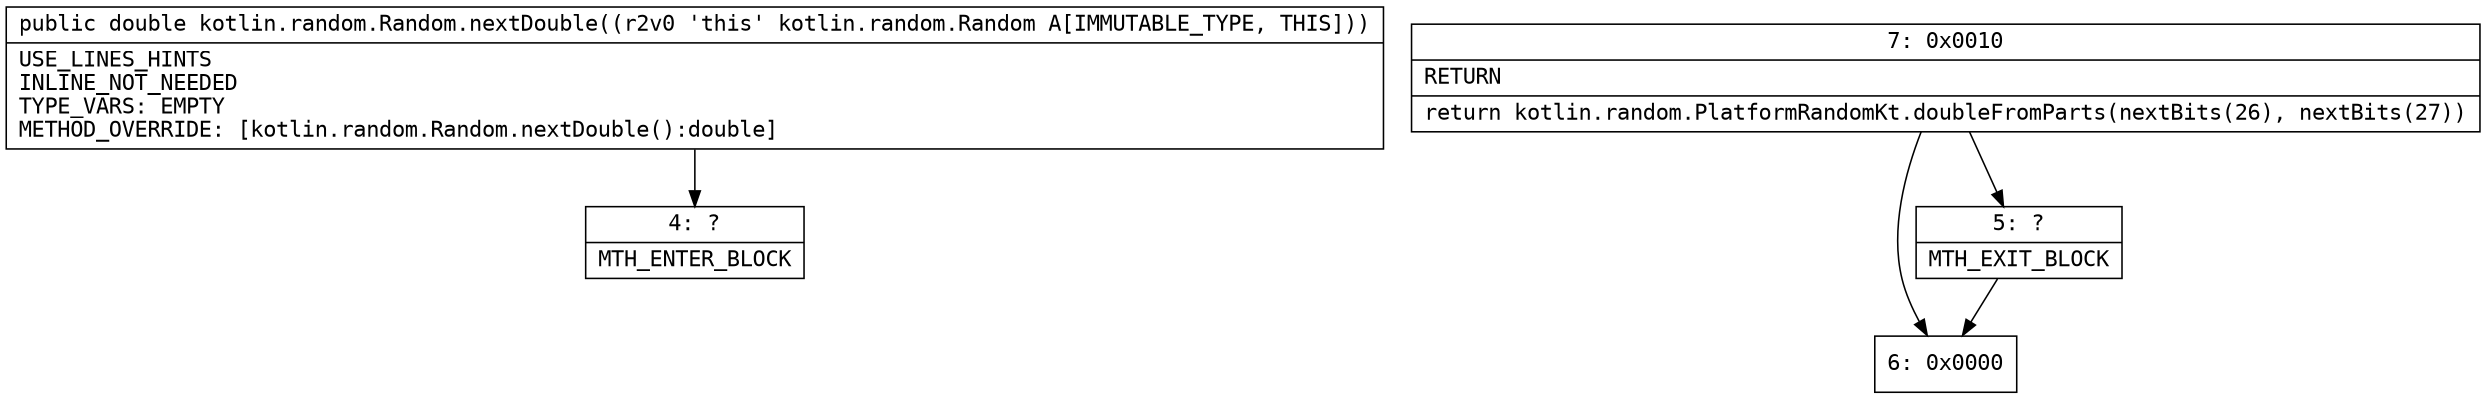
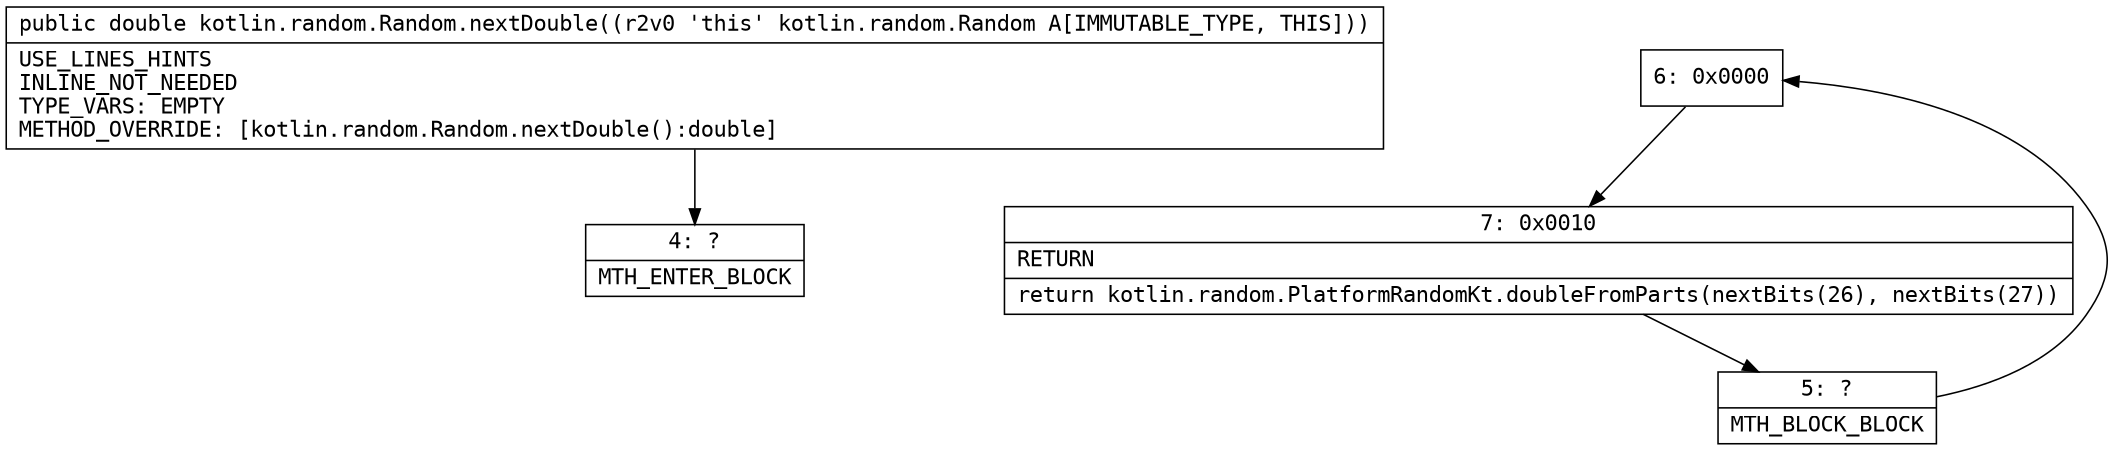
(1898, 227) -> (1643, 151)
(2019, 260) -> (1827, 425)
